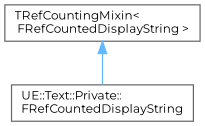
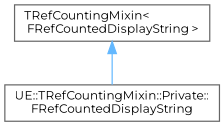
(102, 103) -> (112, 103)
